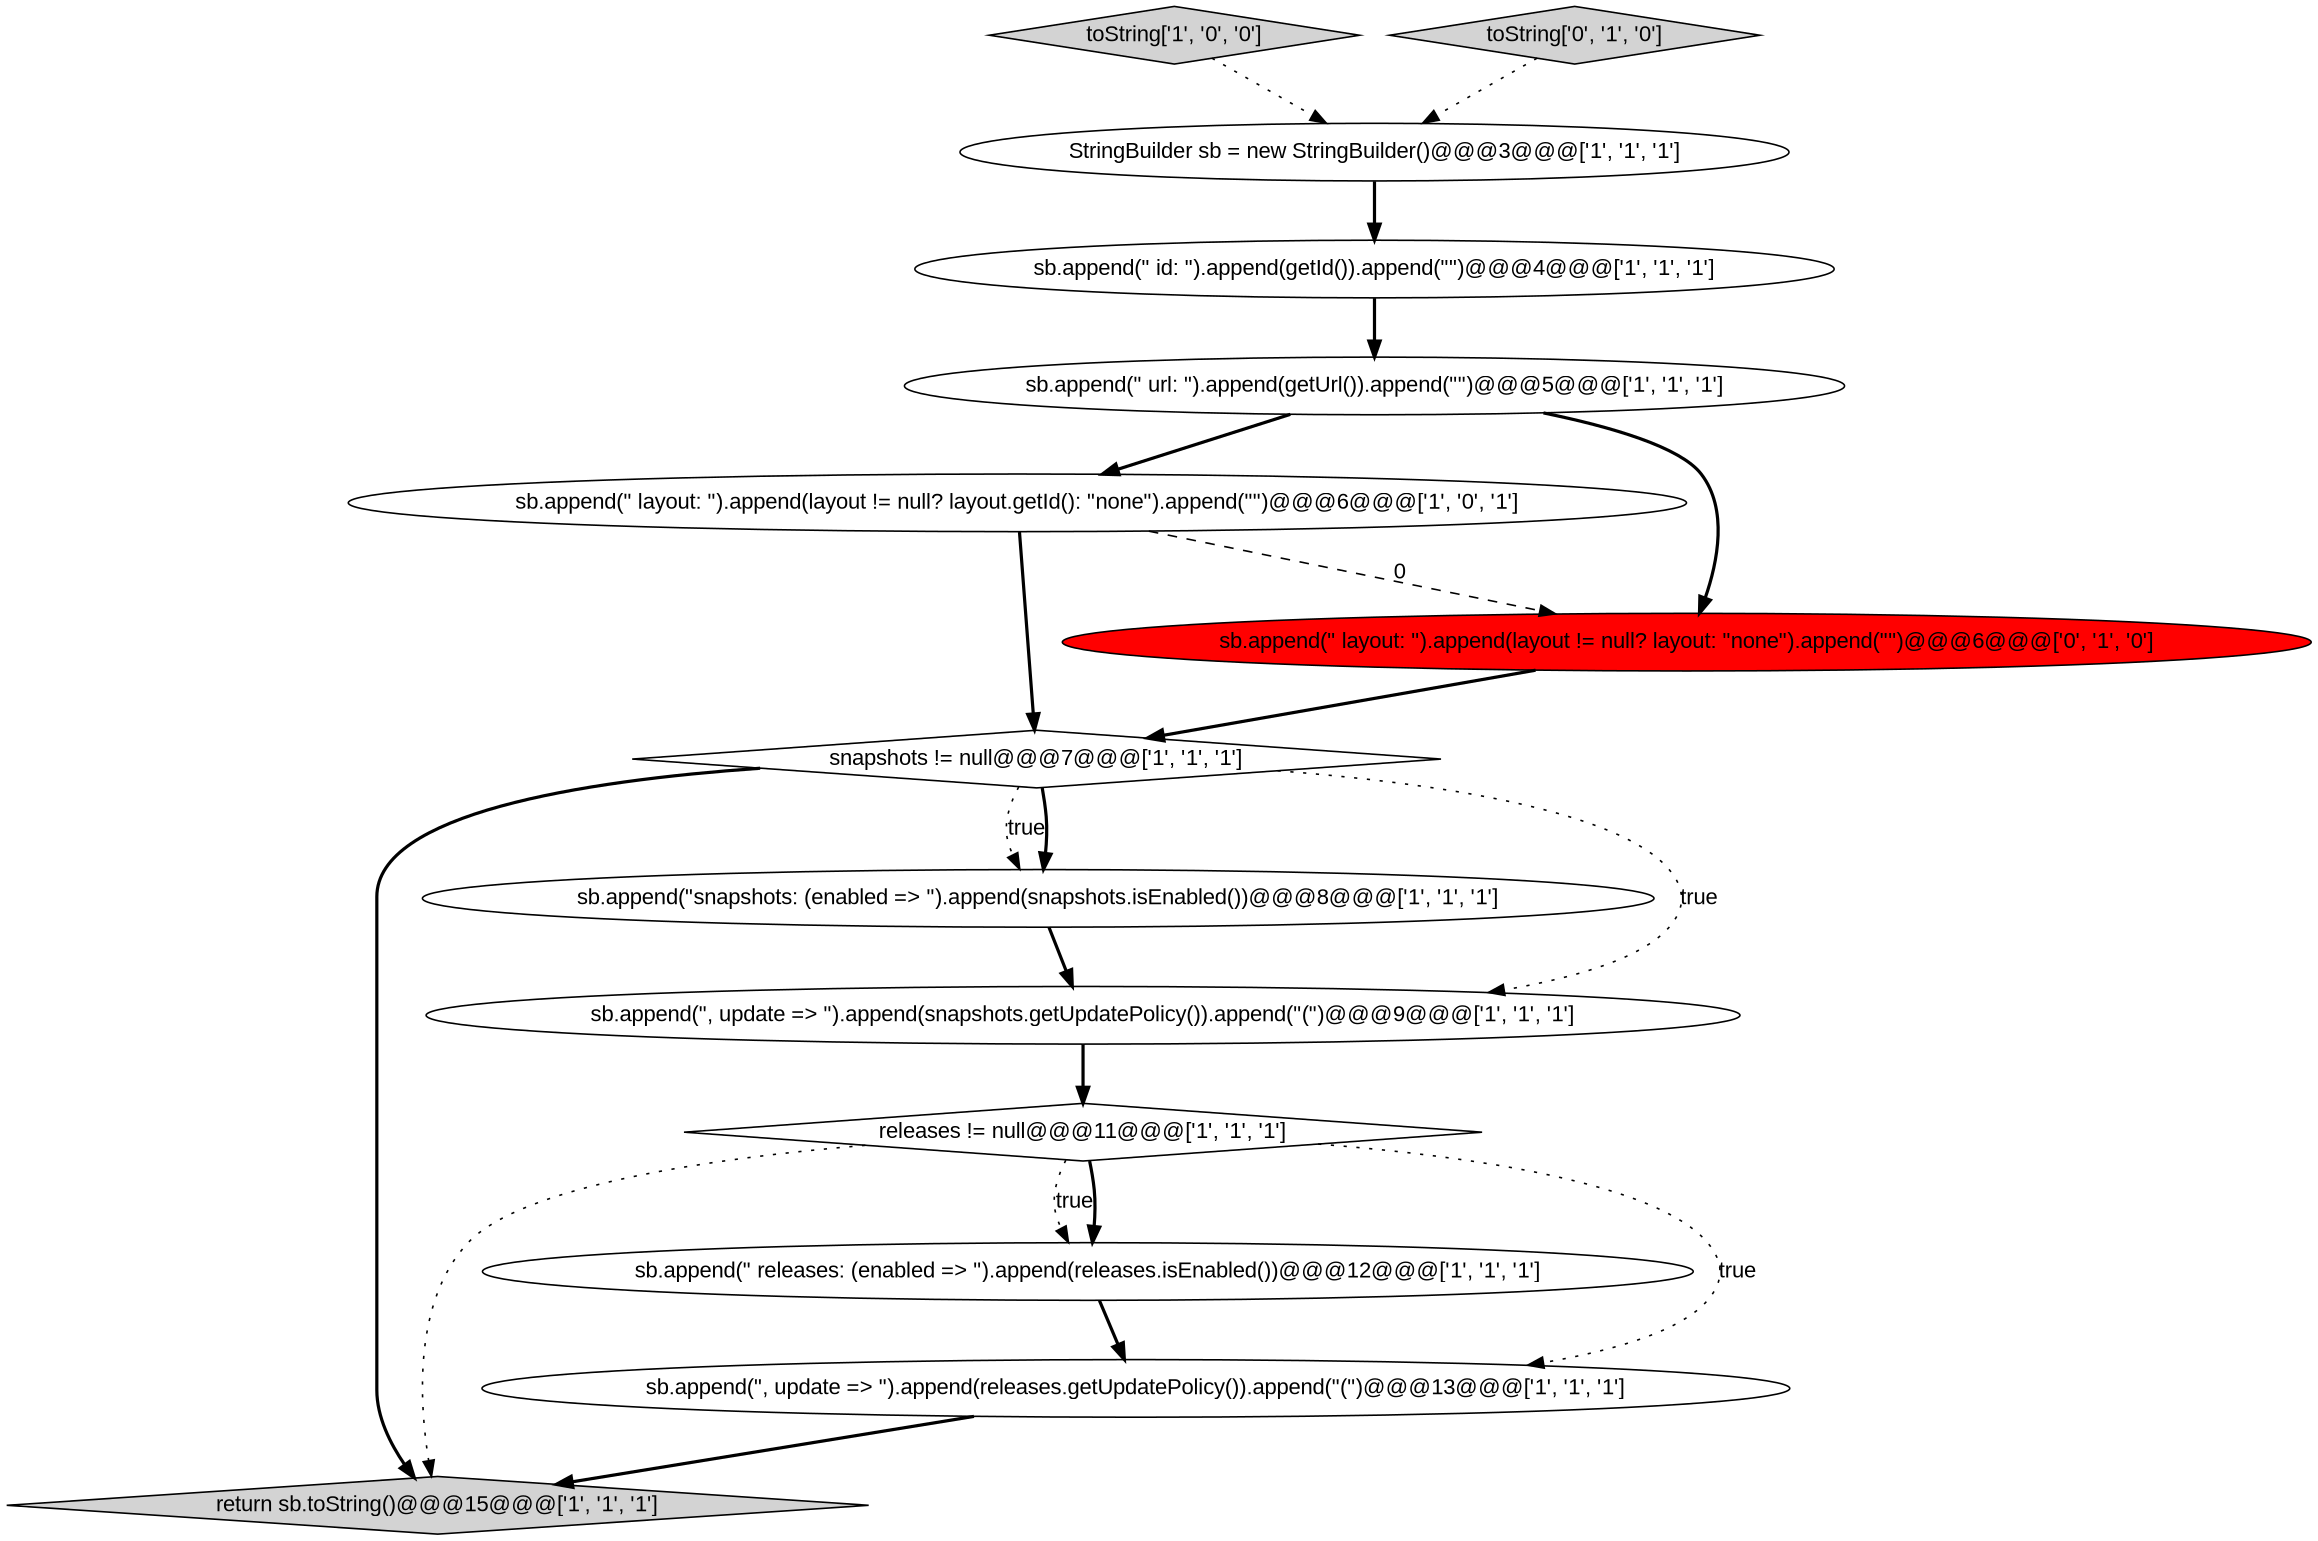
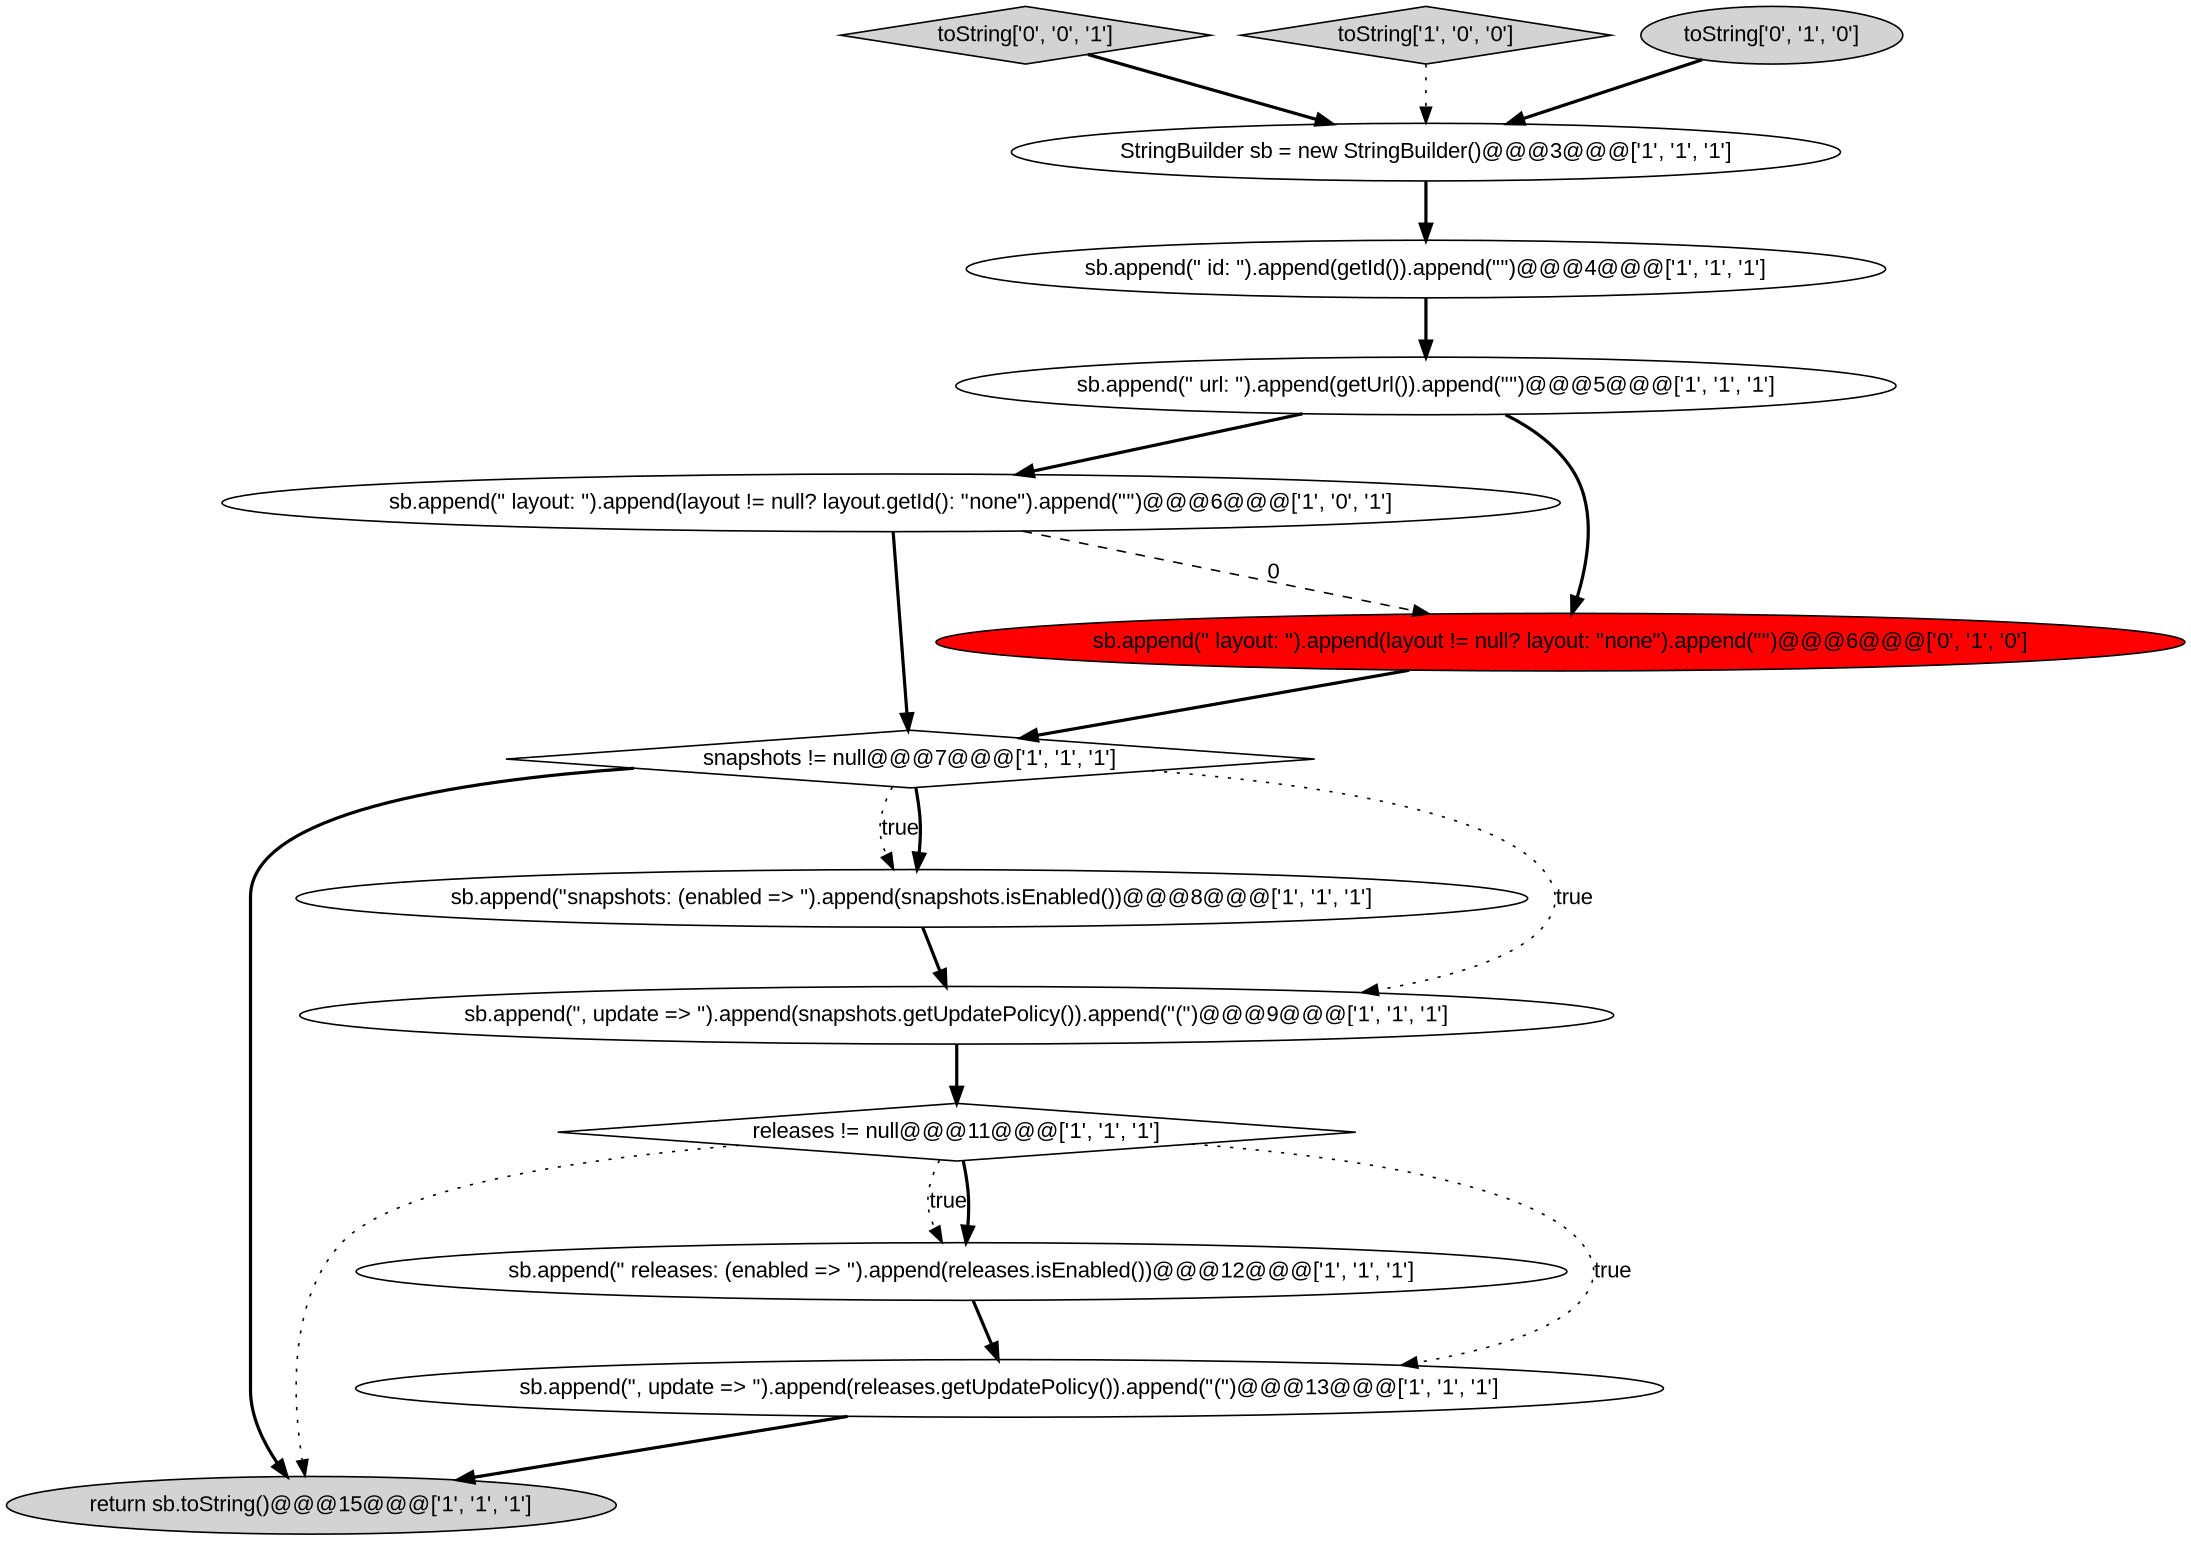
none -> (1026, 35)
(1575, 35) -> (1772, 35)
(1487, 87) -> (1613, 89)
(438, 1505) -> (311, 1505)
